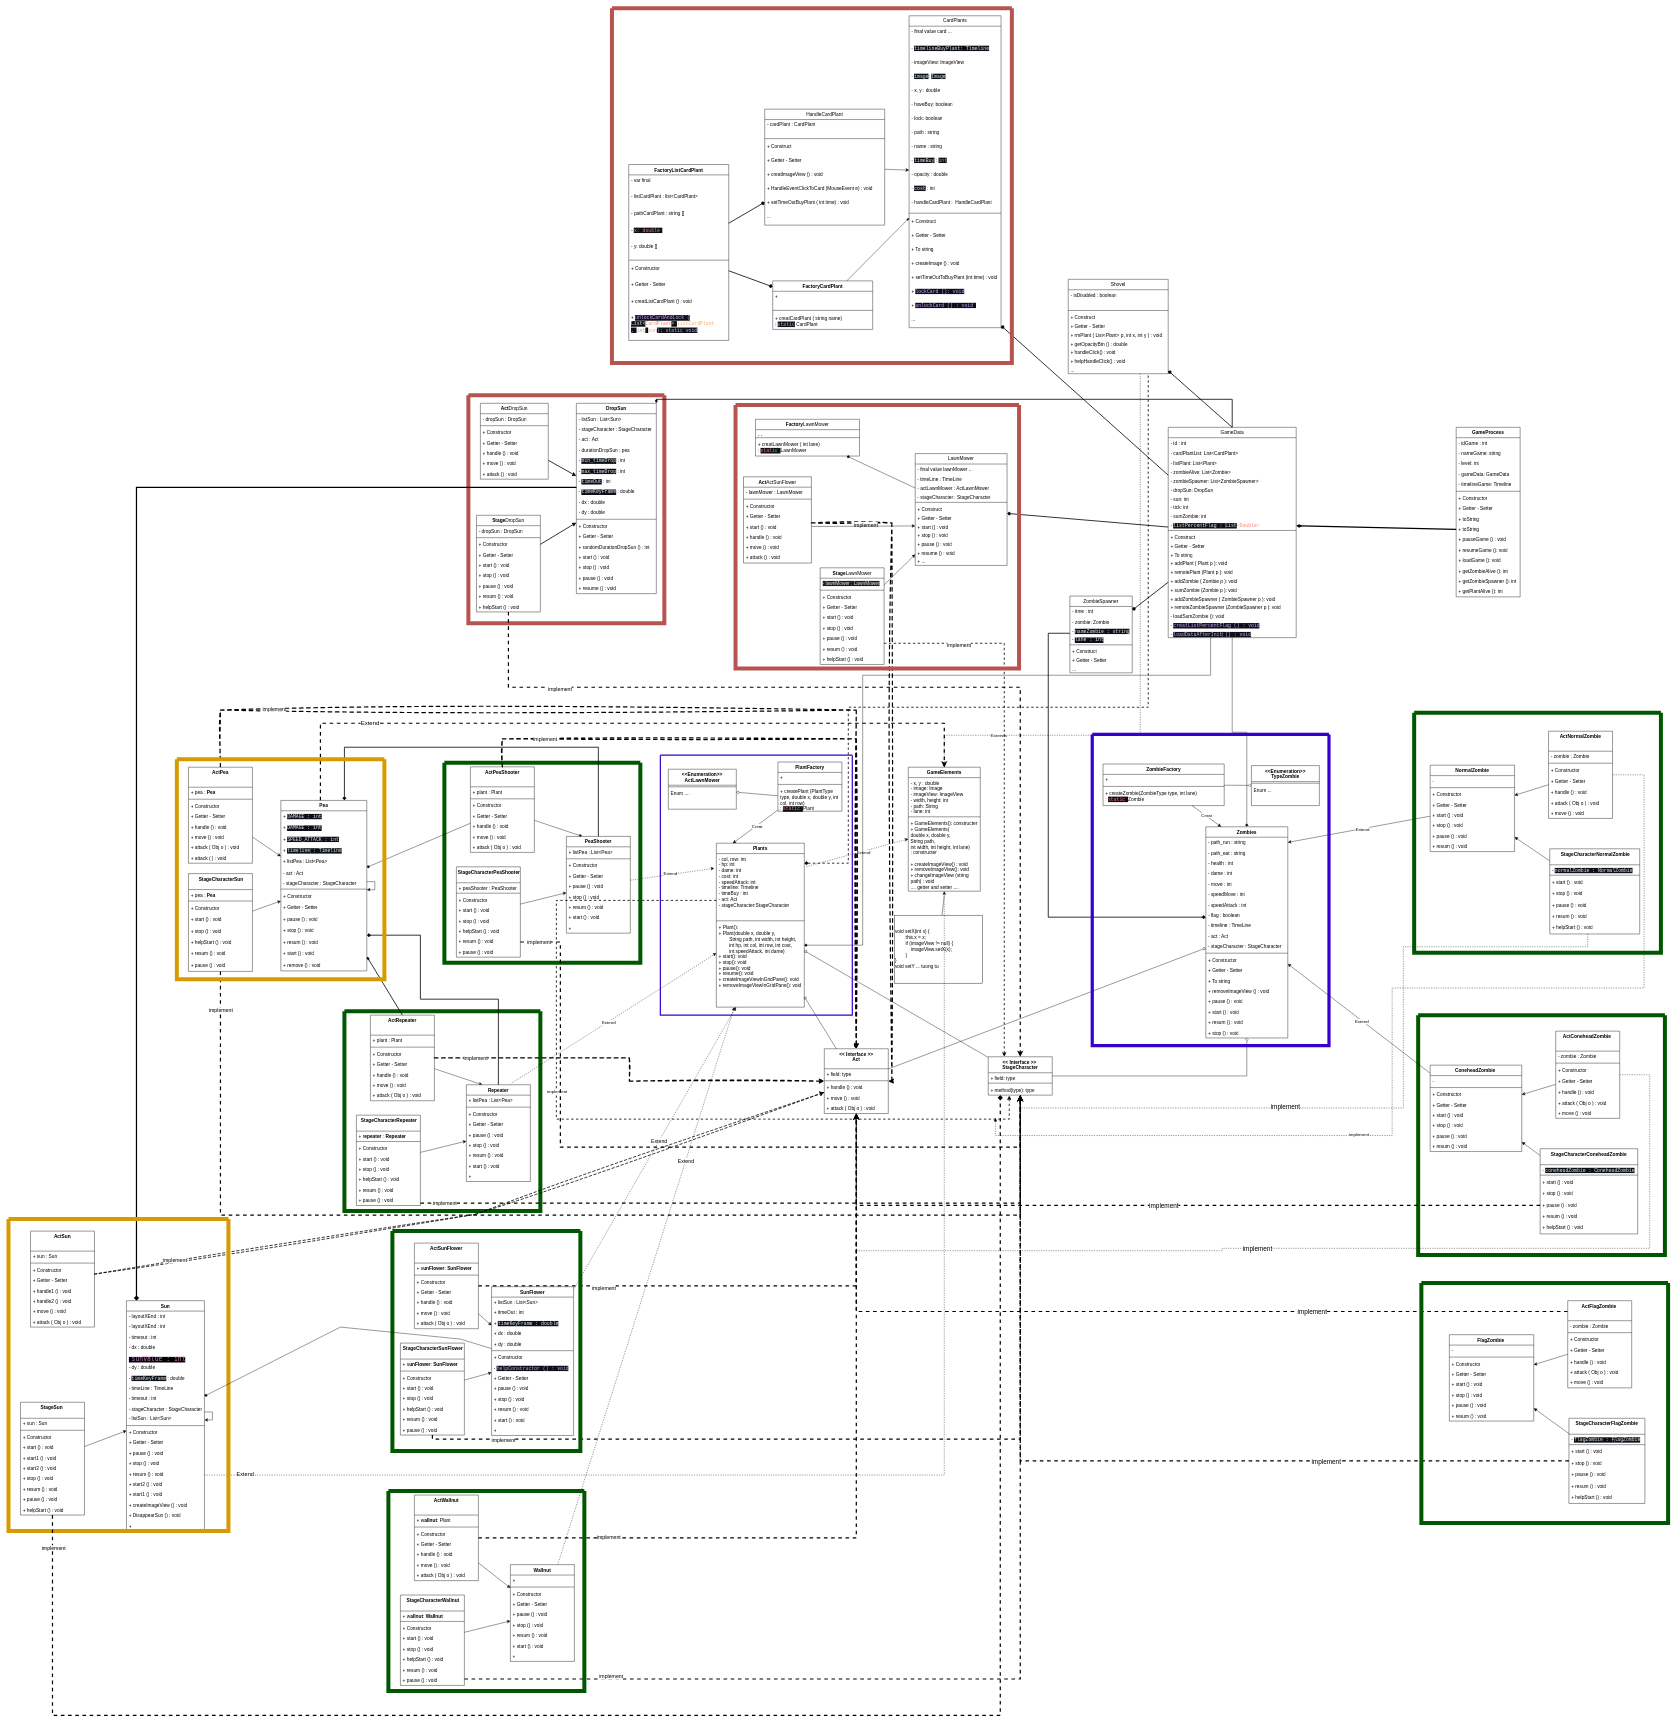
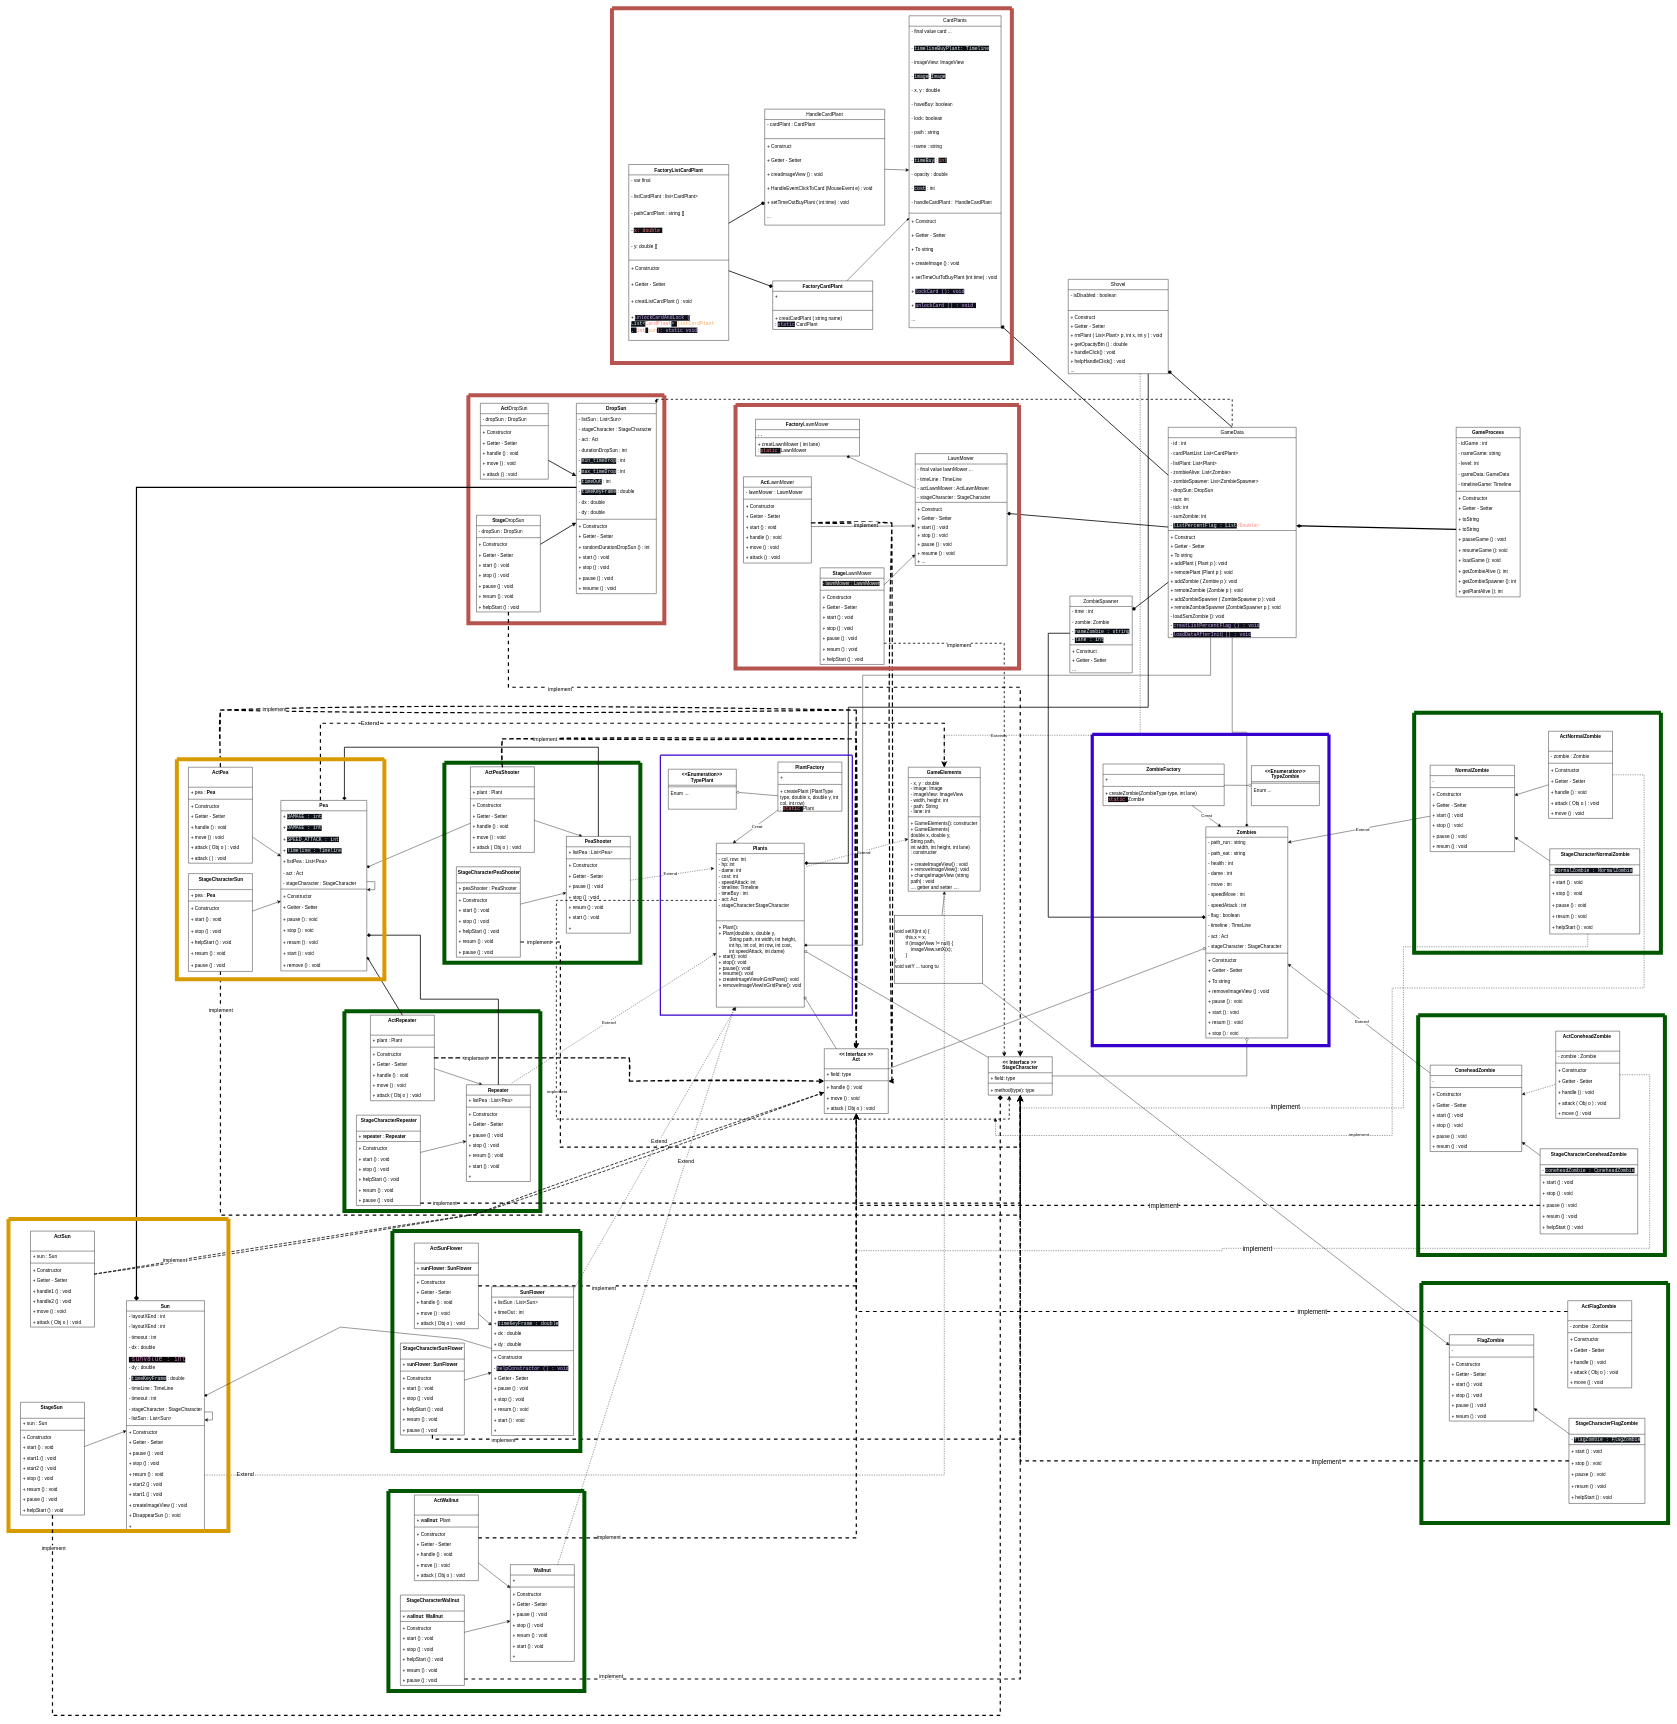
(957, 399) -> (957, 399)
(606, 451) -> (606, 451)
(777, 483) -> (777, 483)
(1205, 591) -> (1209, 591)
(1073, 707) -> (1073, 707)
(702, 778) -> (702, 778)
(1538, 1090) -> (1538, 1090)
(1537, 1364) -> (1447, 1343)
